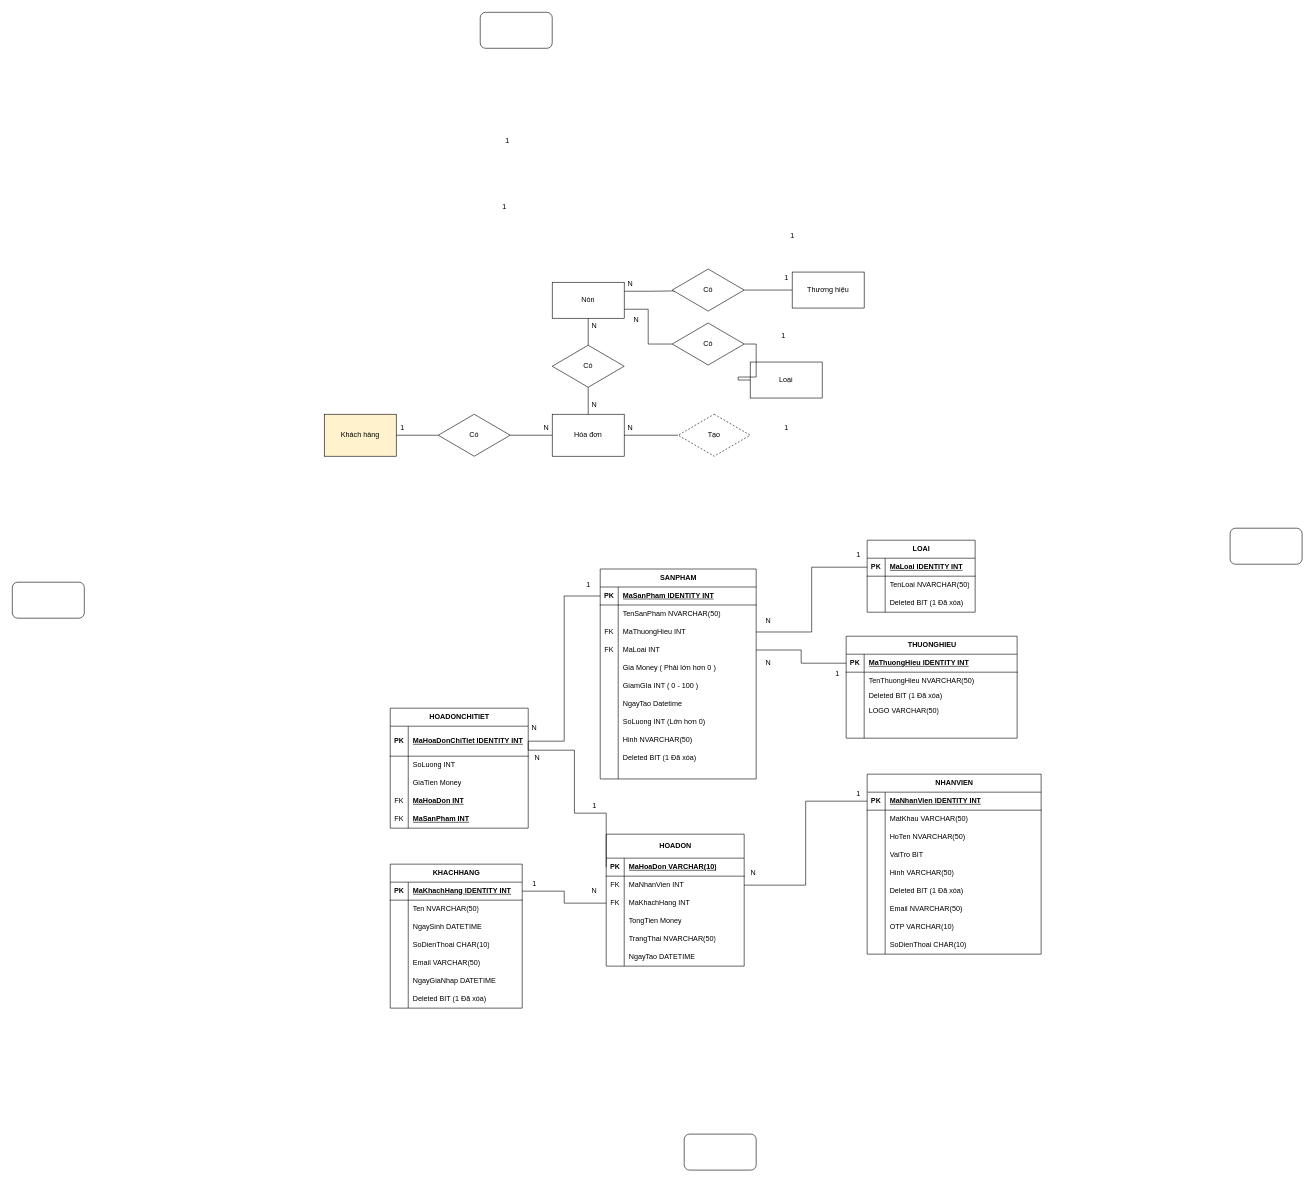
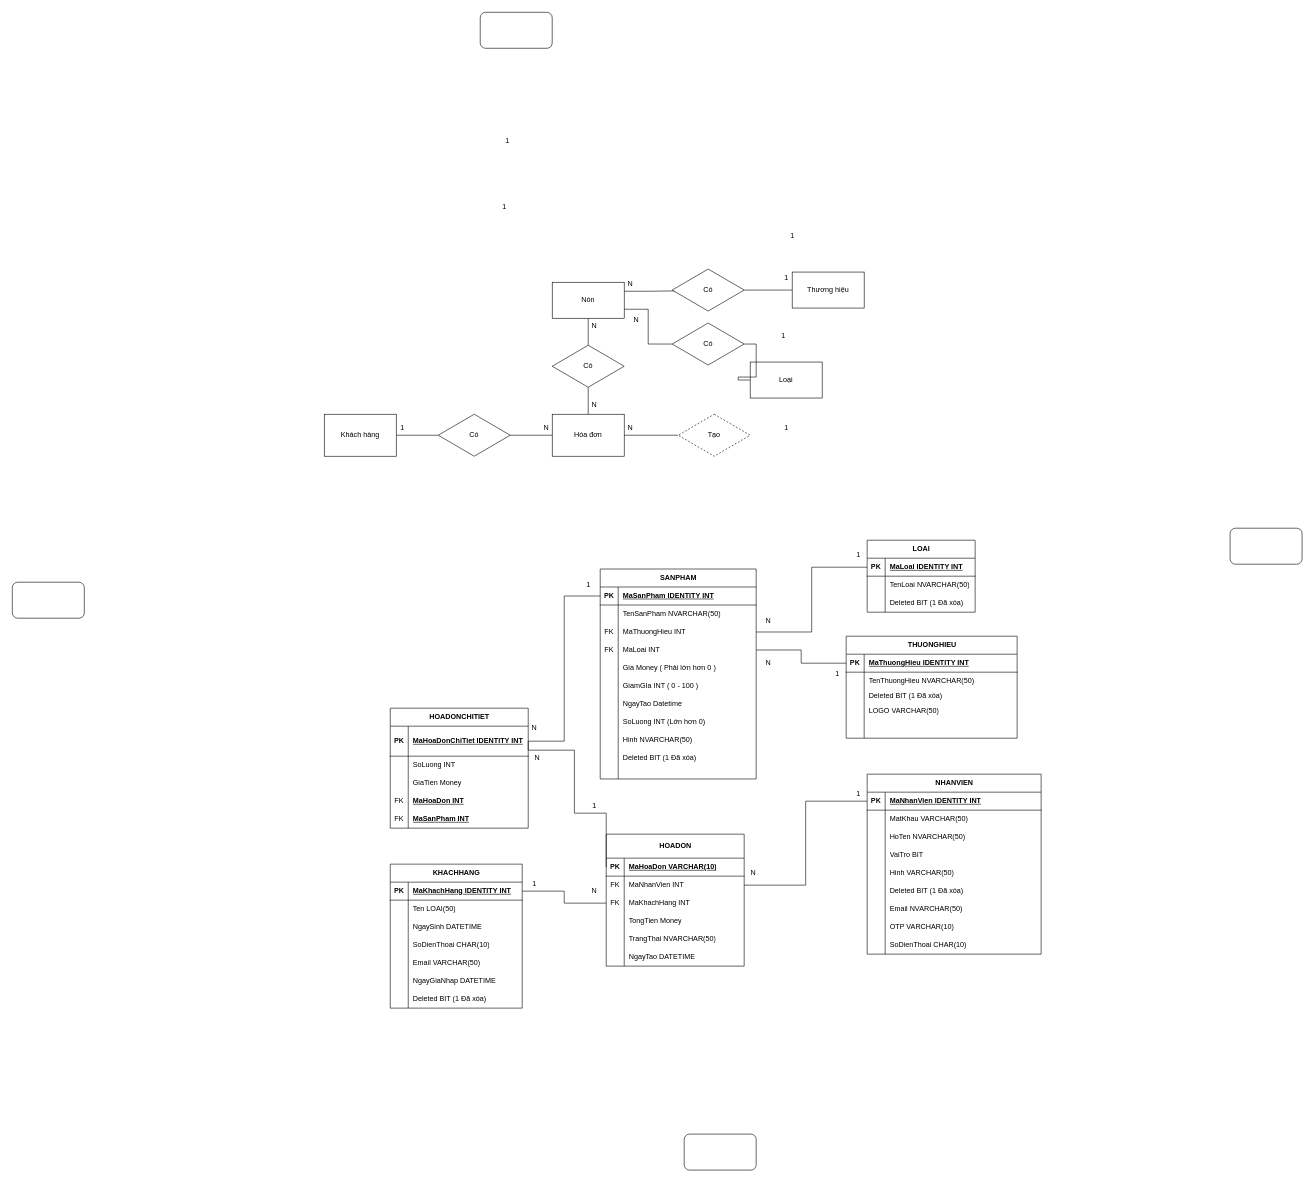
(360, 435) -> (360, 435)
(444, 909) -> (436, 909)
